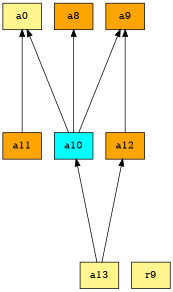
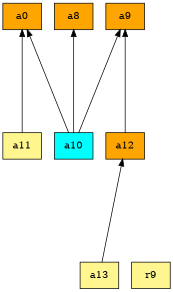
(22, 16) -> (22, 16)
(22, 146) -> (22, 146)
(87, 214) -> none
